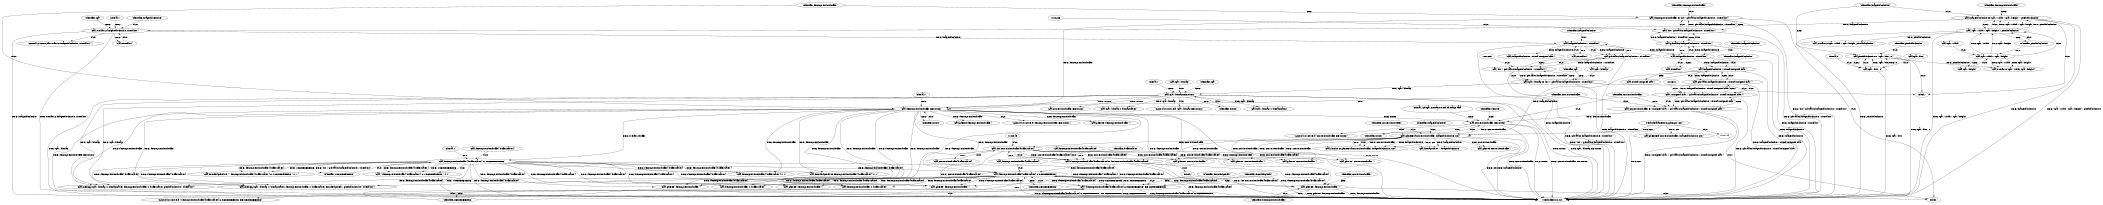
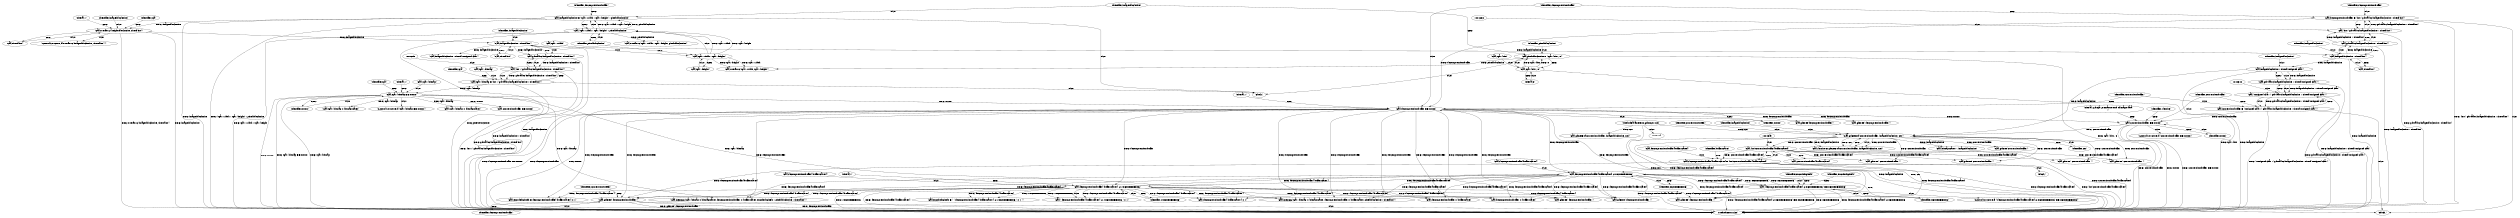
none -> (1525, 75)
(1641, 82) -> none
(1041, 123) -> none
(634, 136) -> (1139, 149)
none -> (2079, 149)
(344, 168) -> (1144, 193)
none -> (1356, 181)
